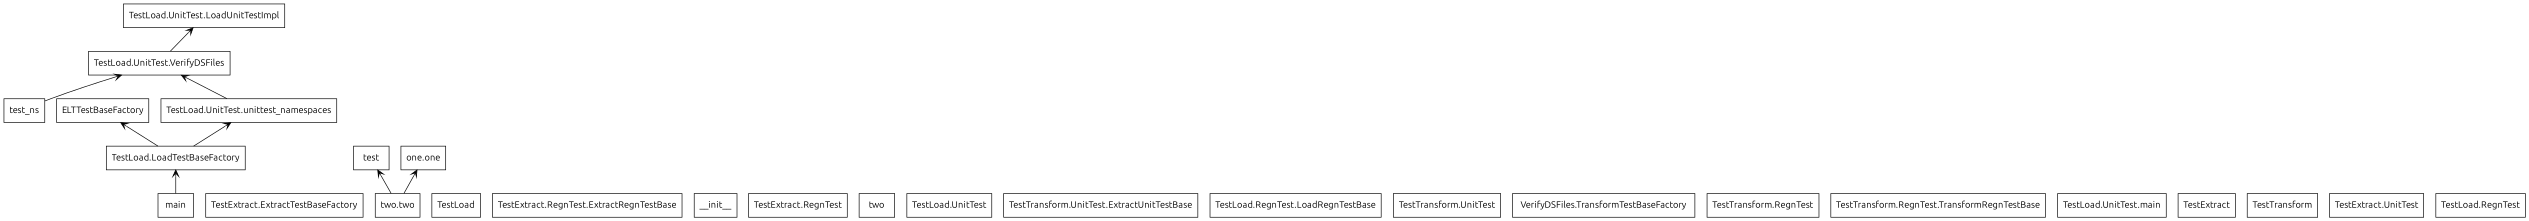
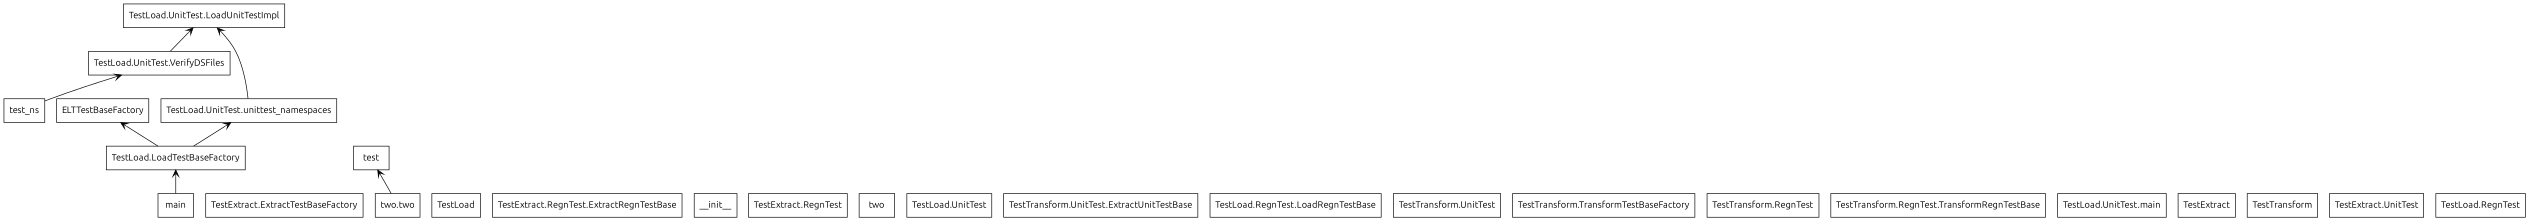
(207, 88) -> (241, 63)
(423, 158) -> none
(1604, 205) -> (1604, 205)
